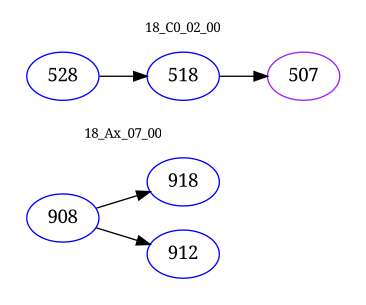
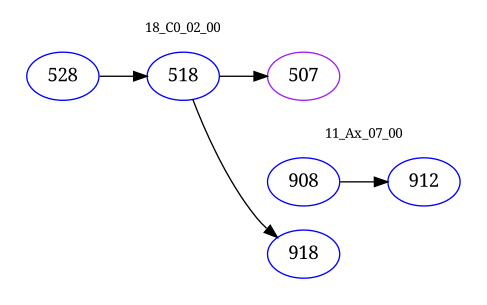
(123, 134) -> (364, 134)
(117, 202) -> (224, 168)
